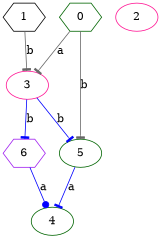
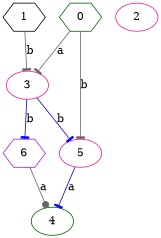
(81, 153) -> (81, 153)
(37, 184) -> (37, 184)
